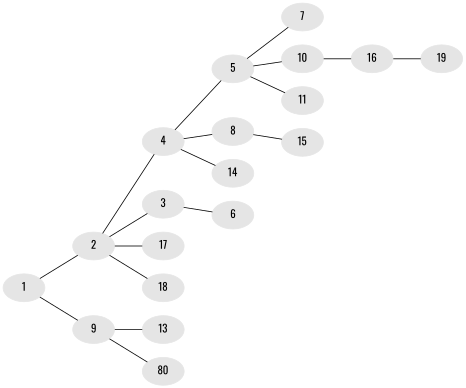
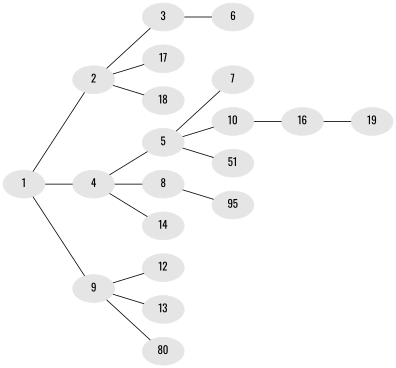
(302, 101) -> (233, 163)
(302, 142) -> (233, 205)
(128, 194) -> (59, 184)
none -> (163, 268)
